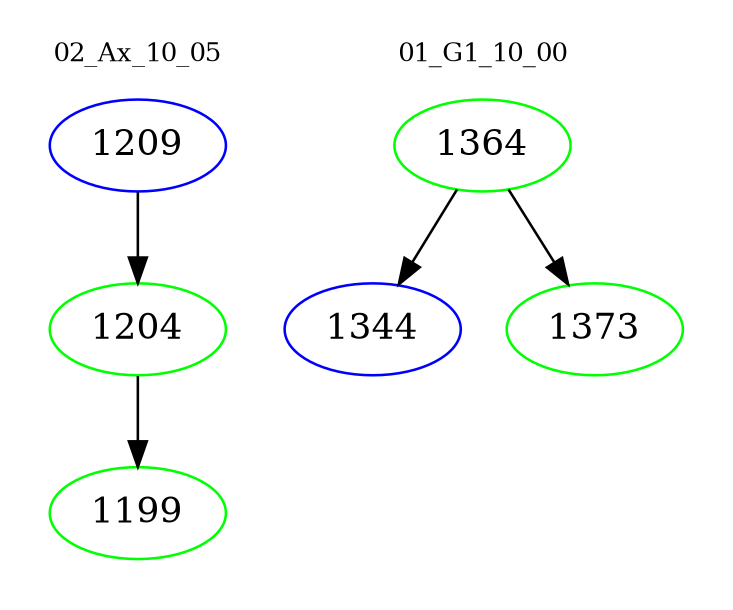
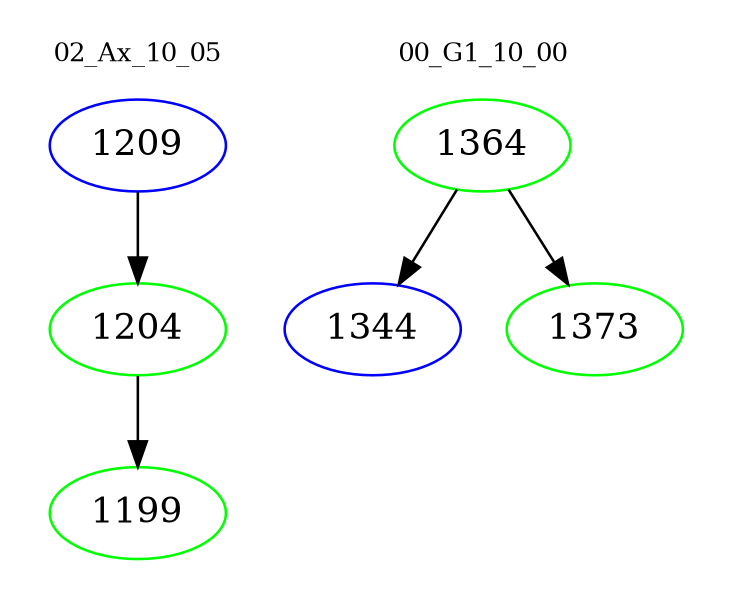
(484, 55) -> (484, 55)
